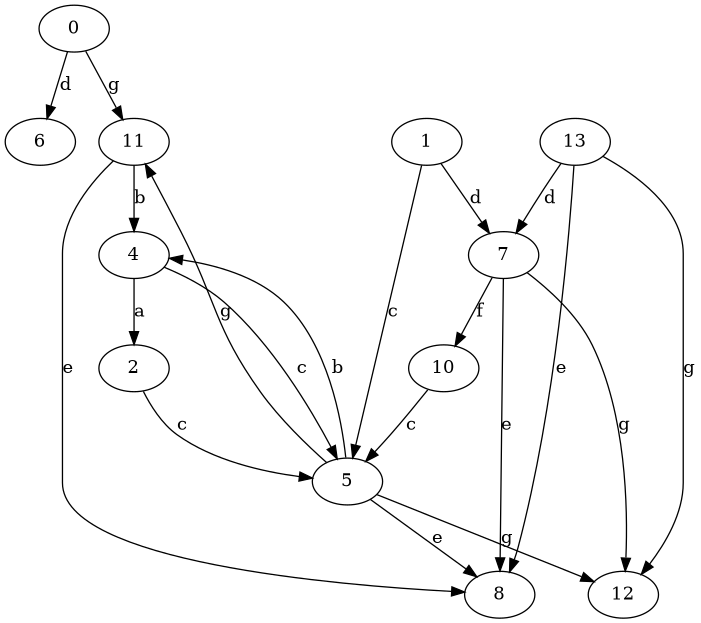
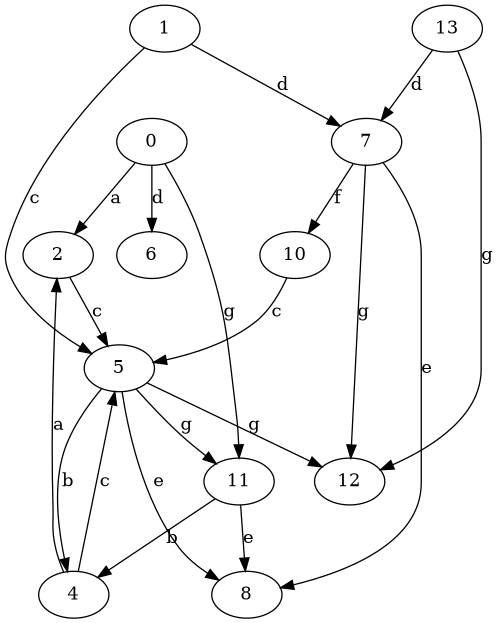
none -> (109, 193)
(554, 364) -> none
